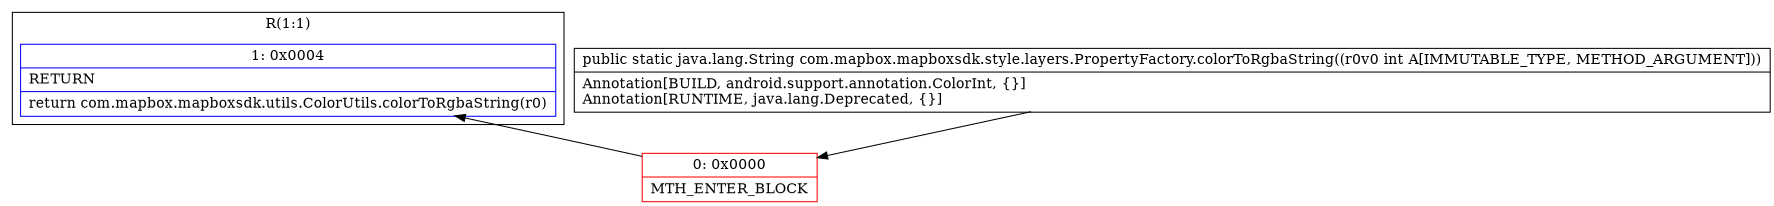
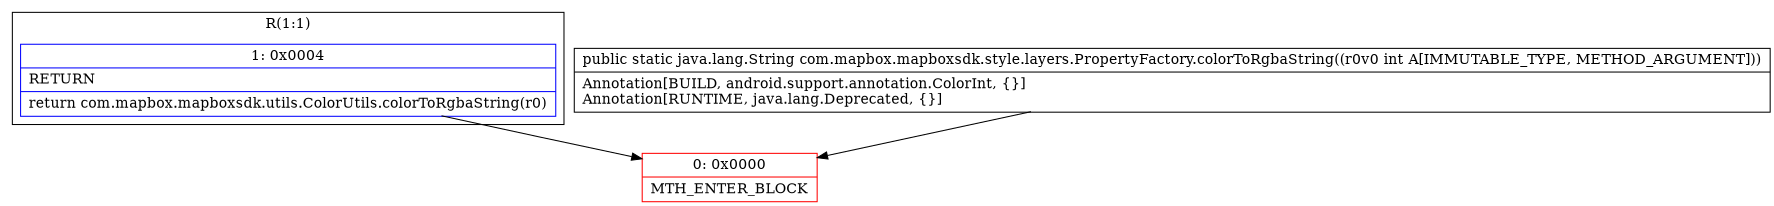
(554, 137) -> (537, 136)
